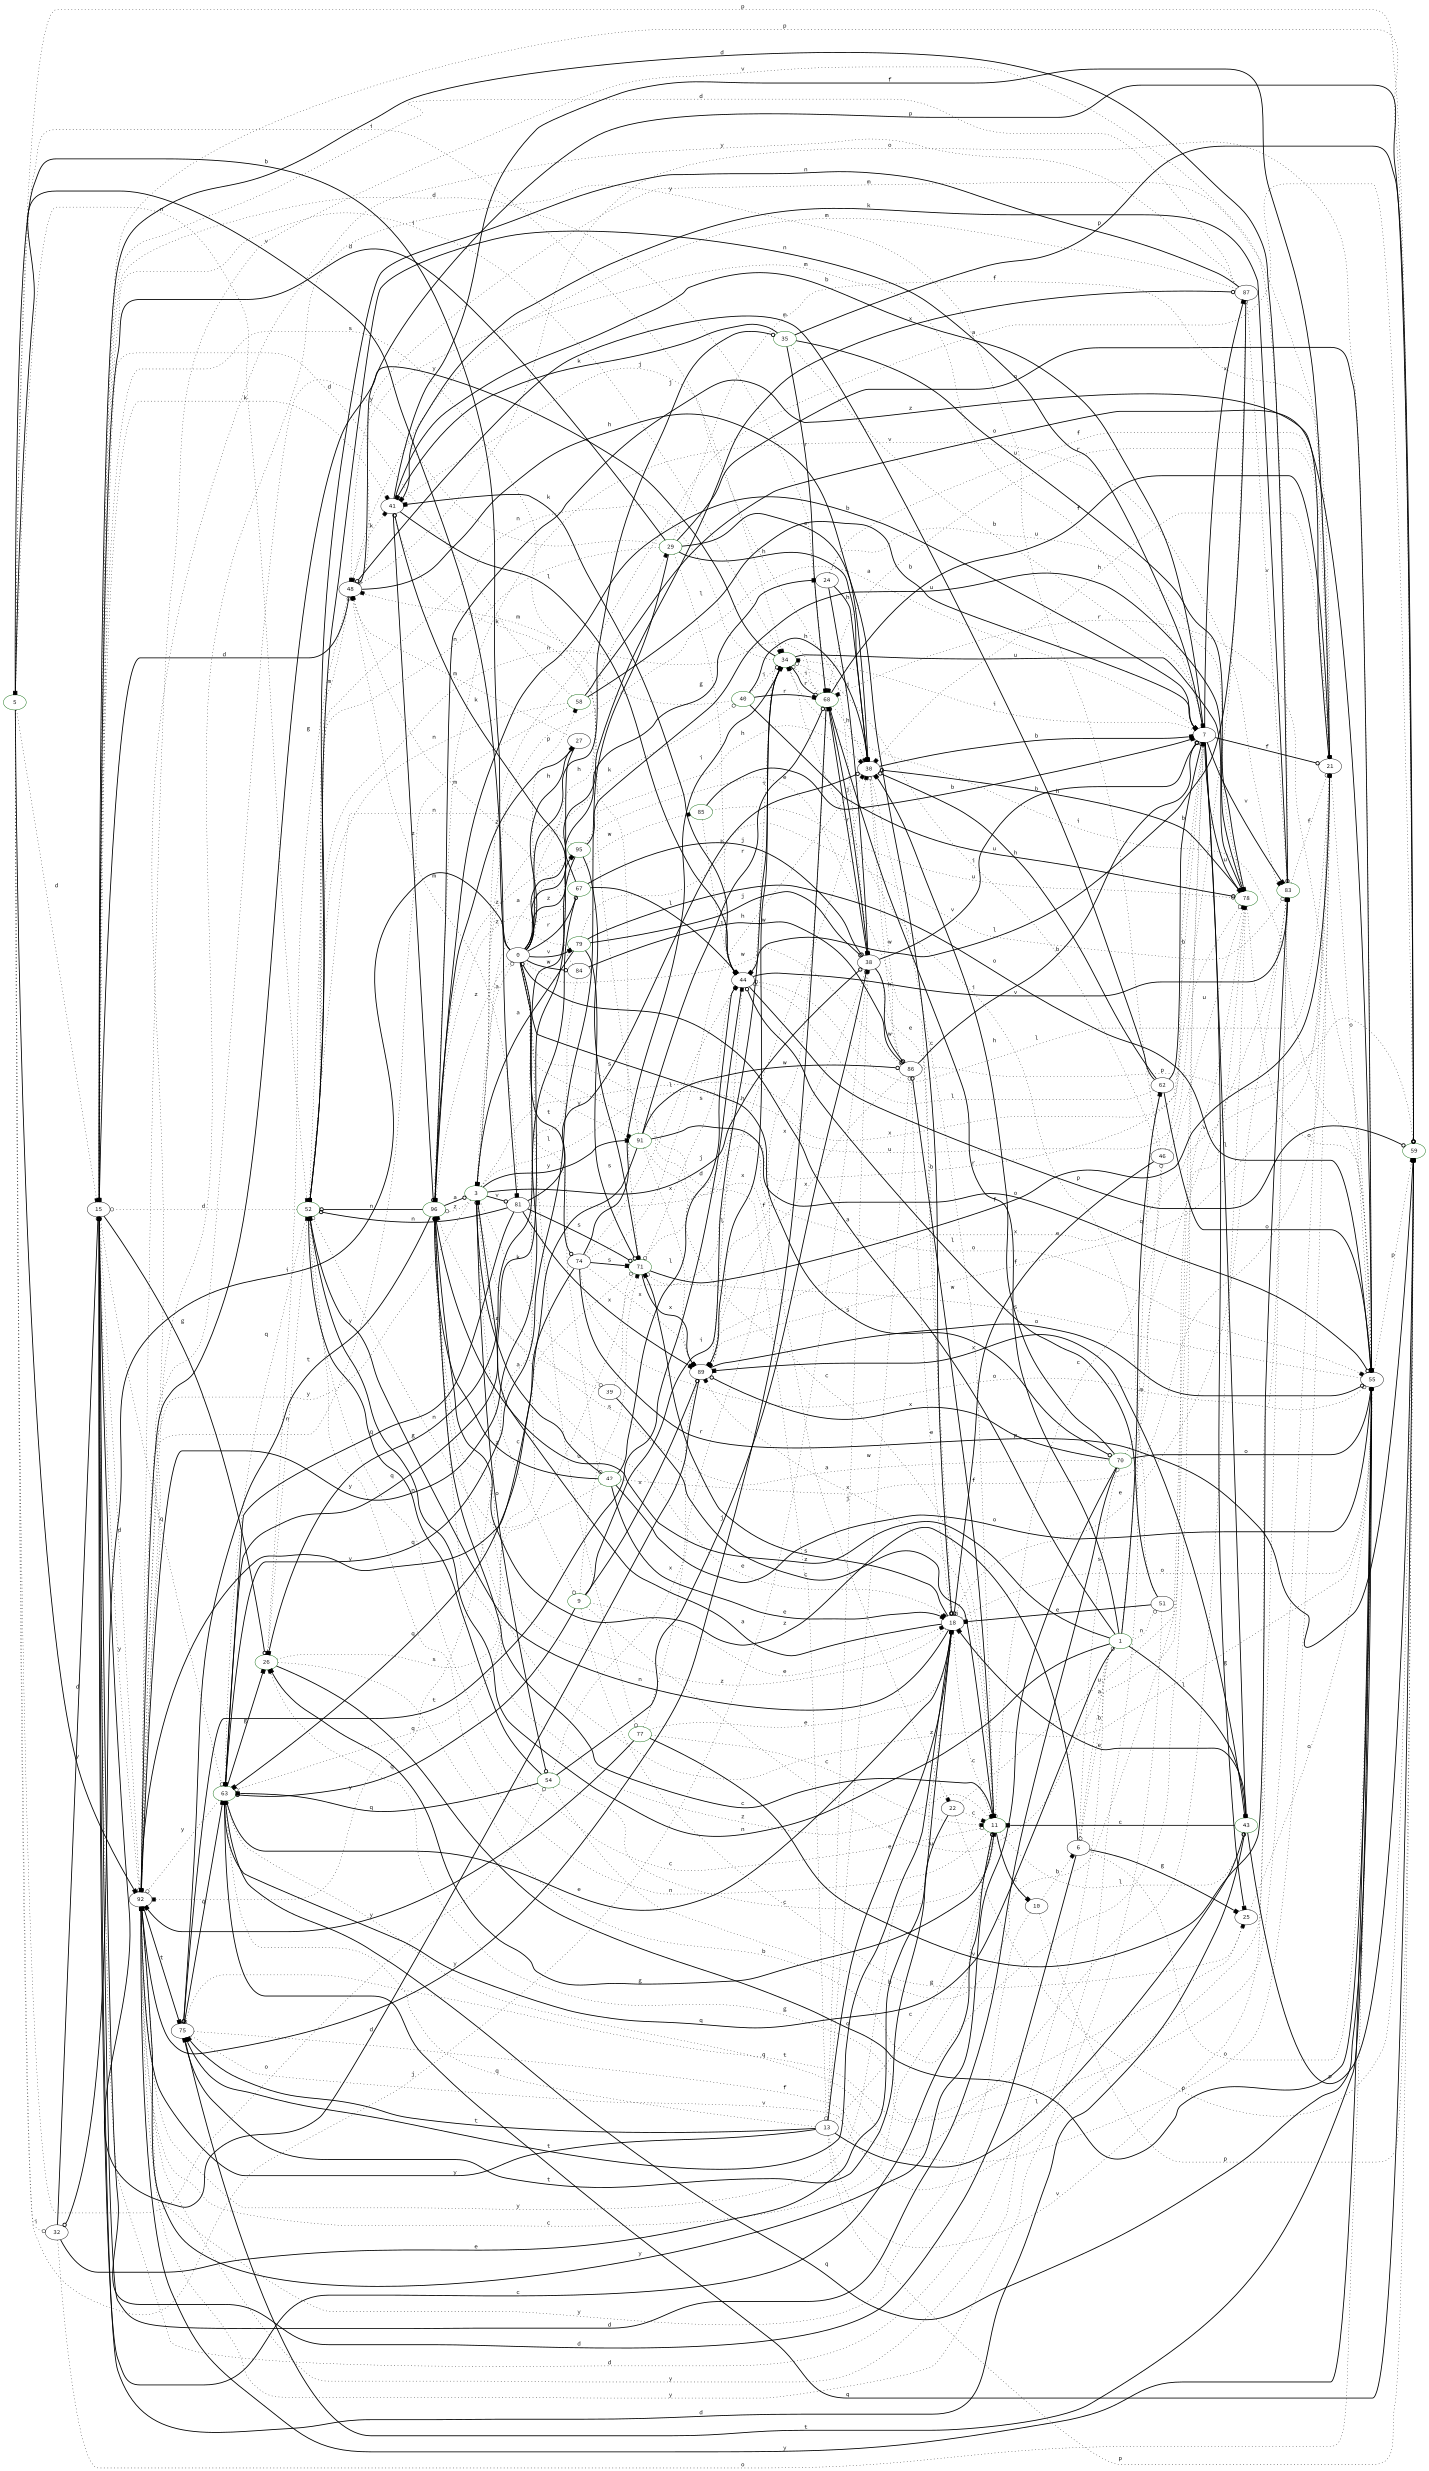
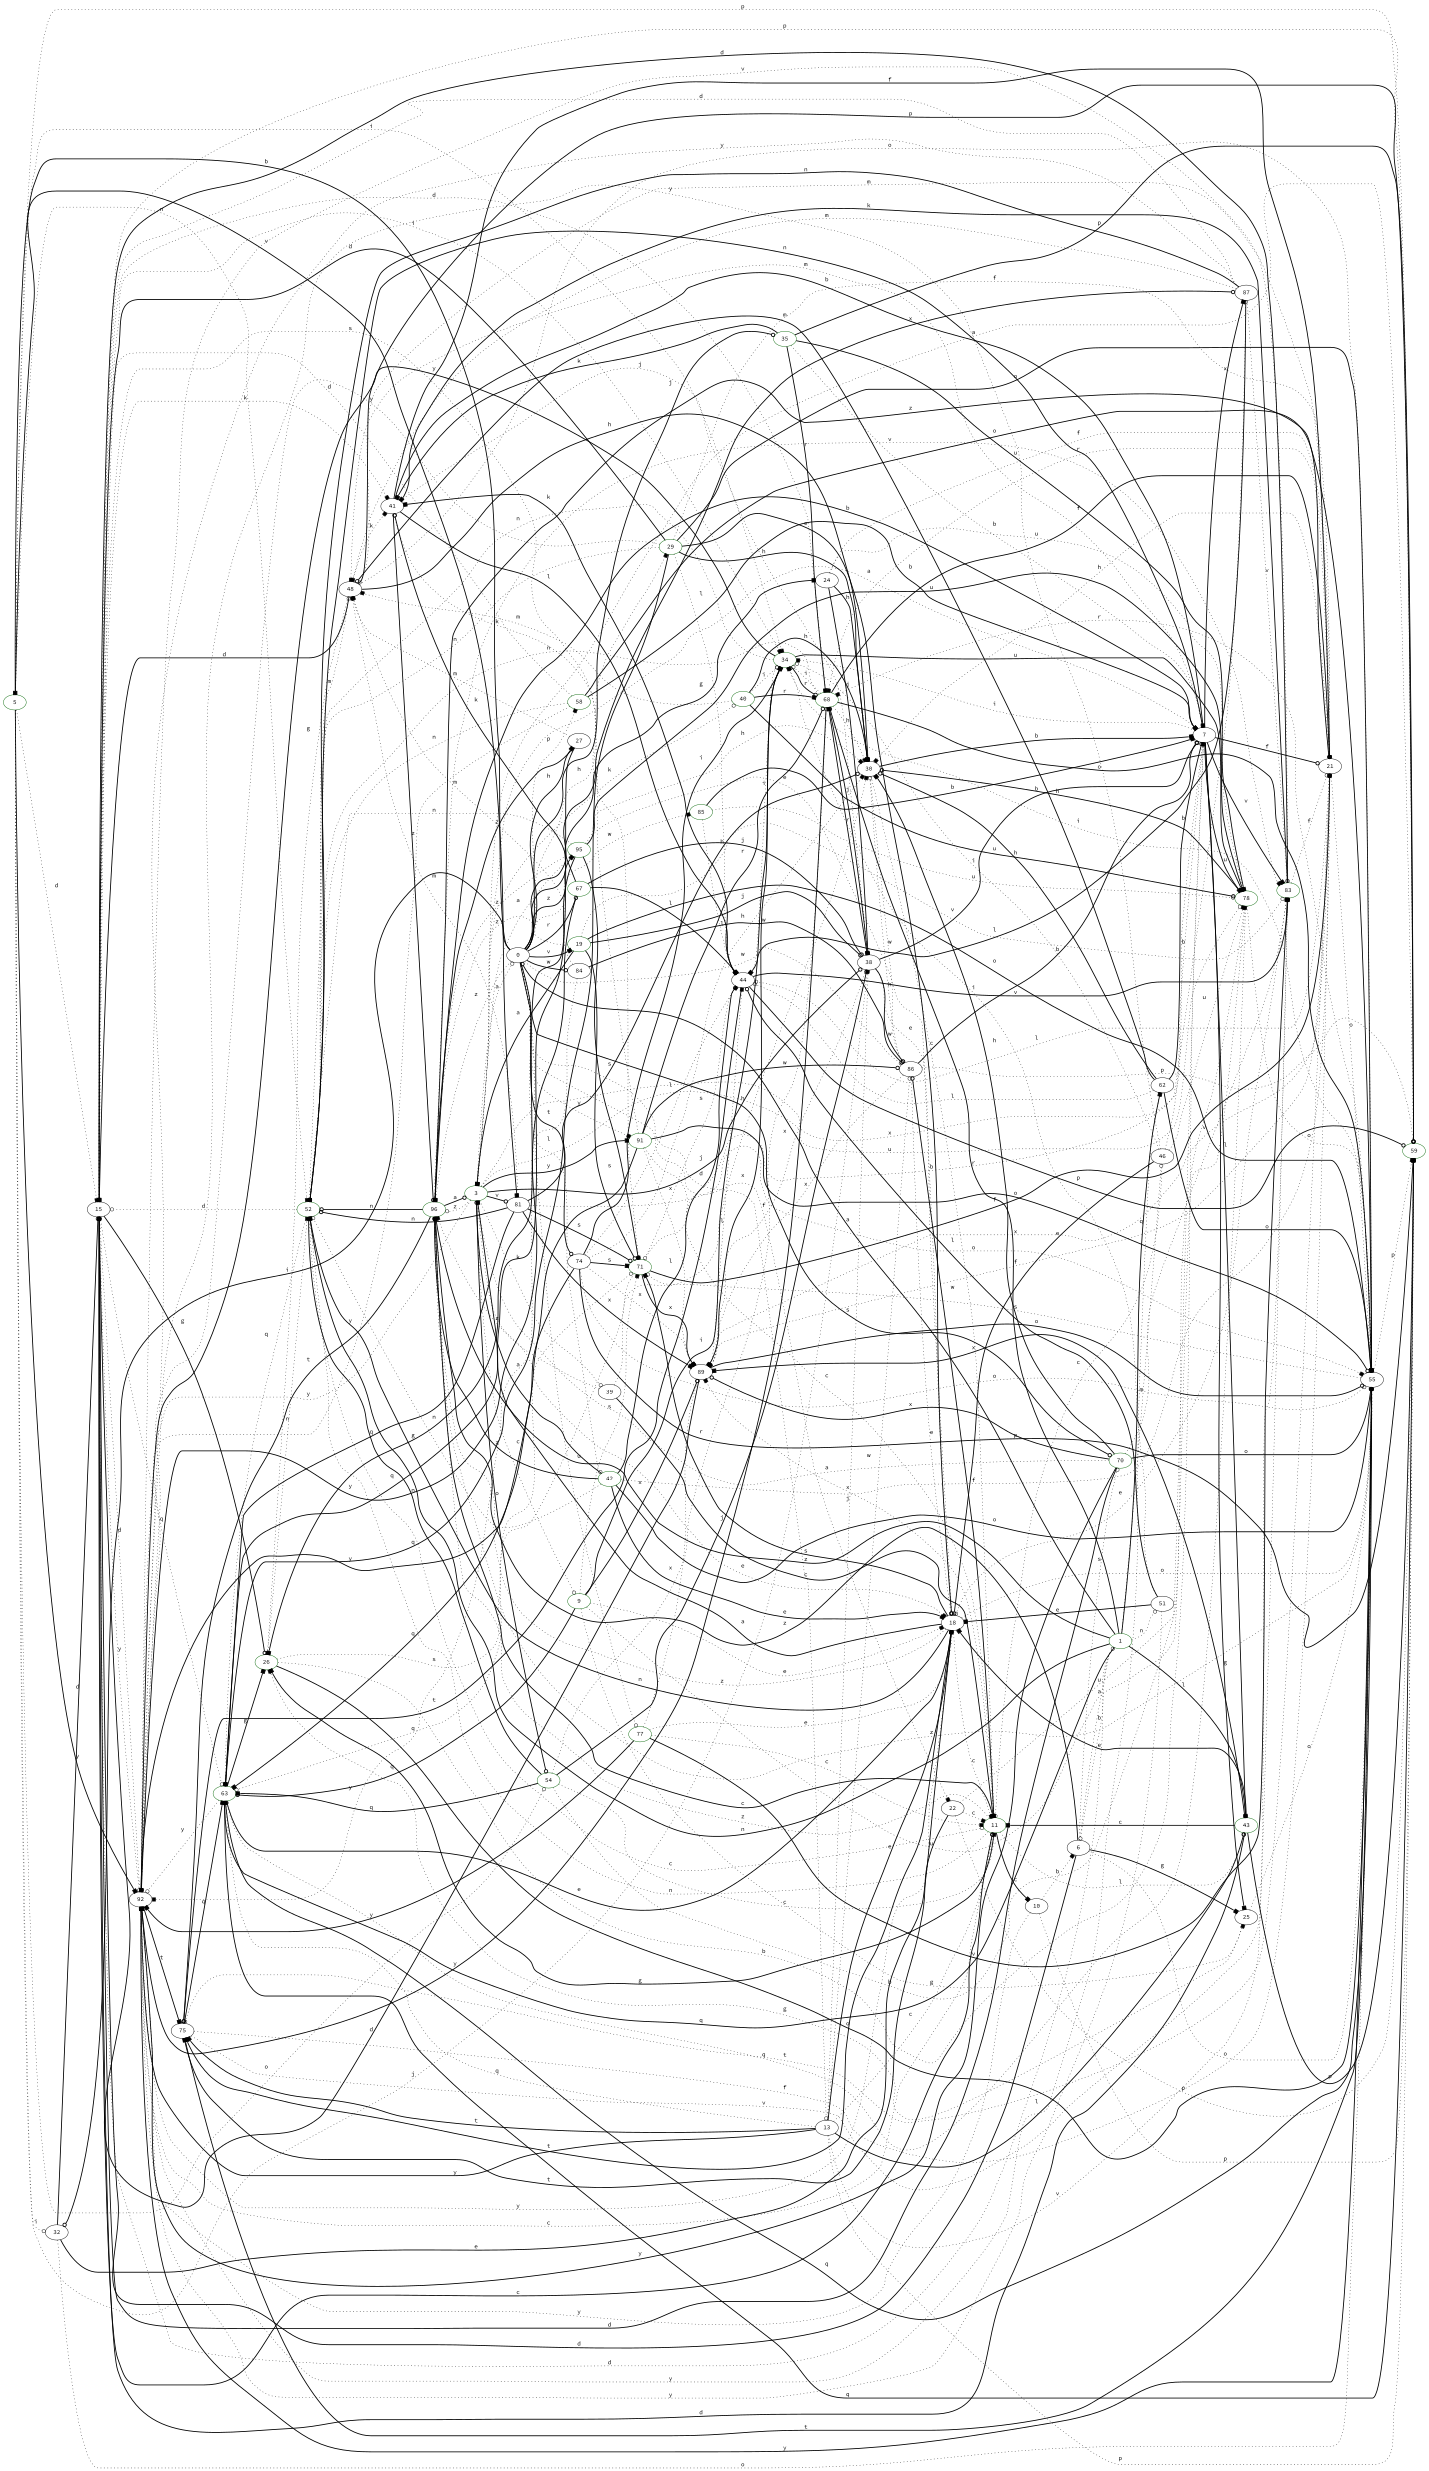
none -> (1278, 828)
(579, 944) -> (579, 944)
